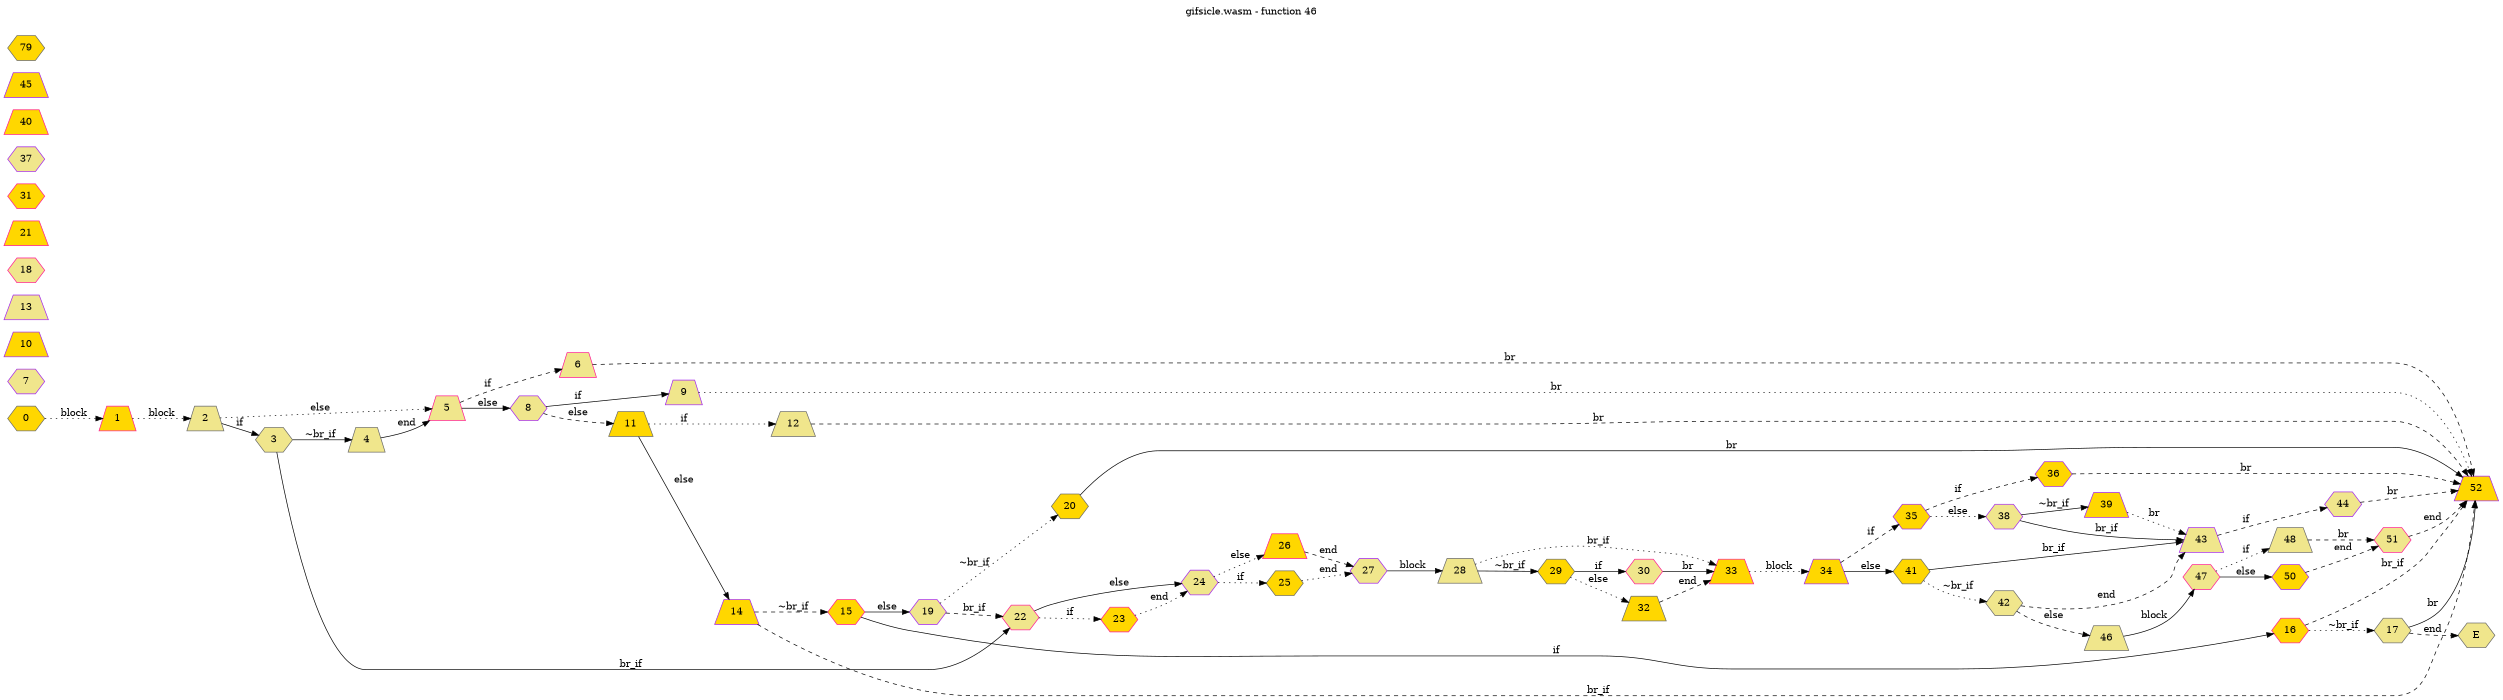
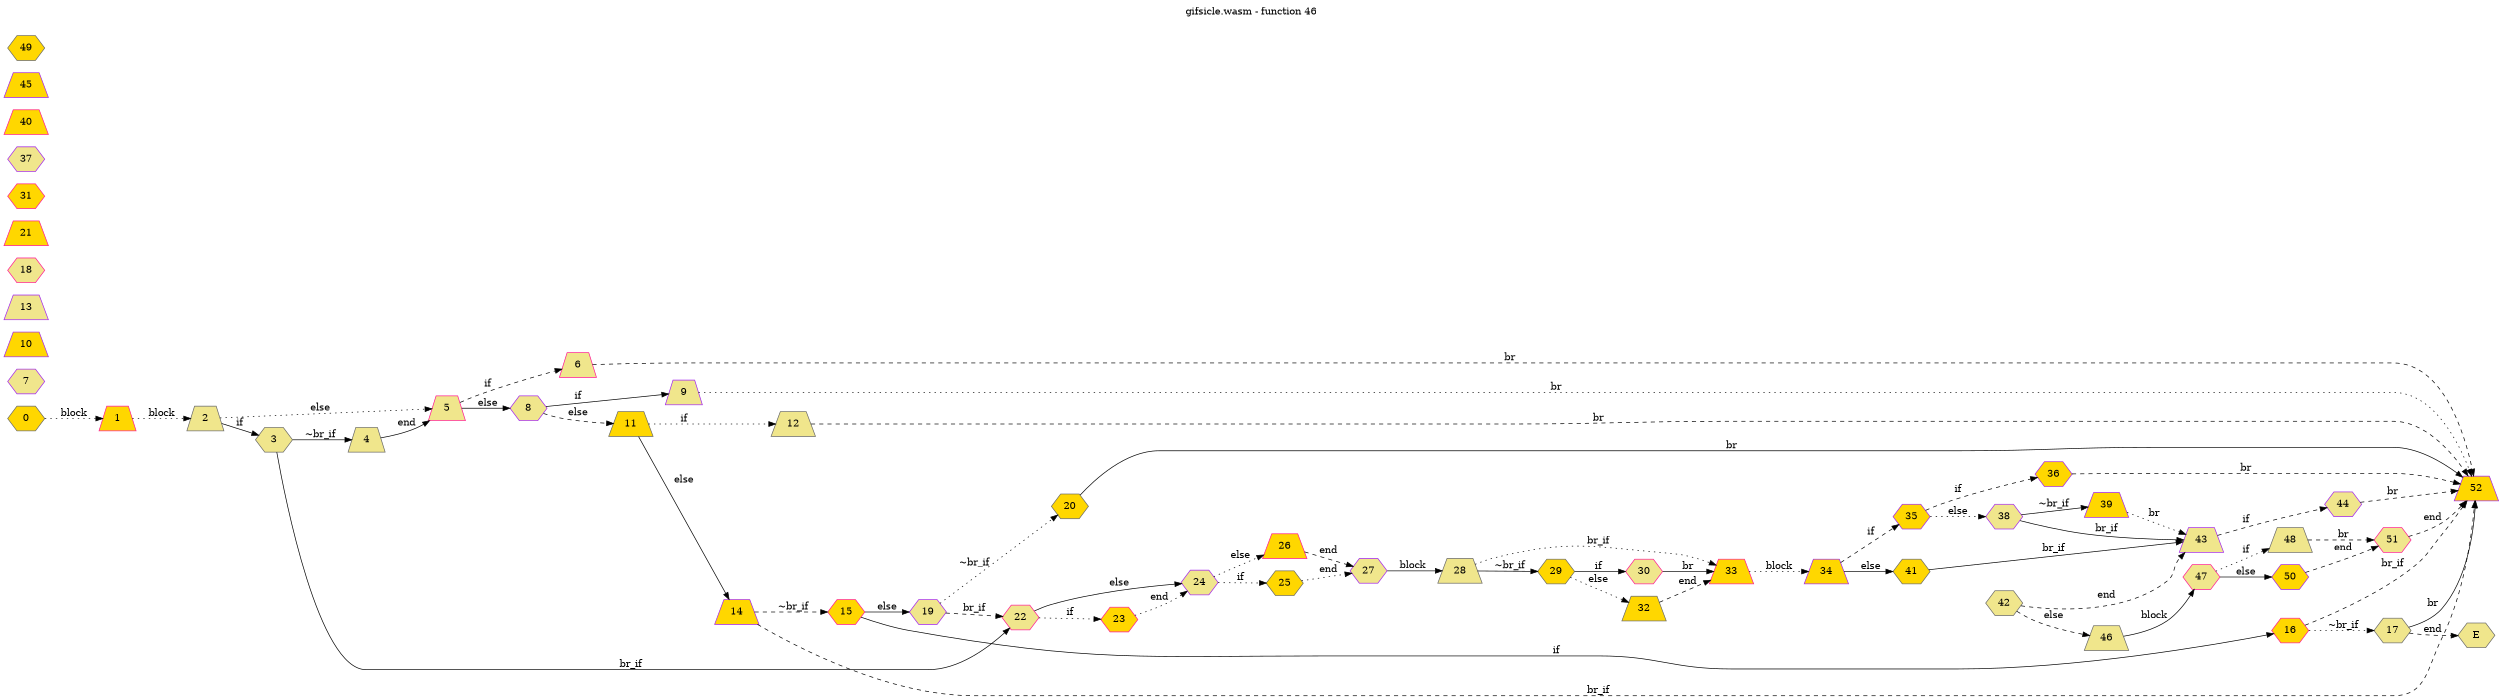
(26, 48) -> (26, 48)
(1950, 594) -> none
